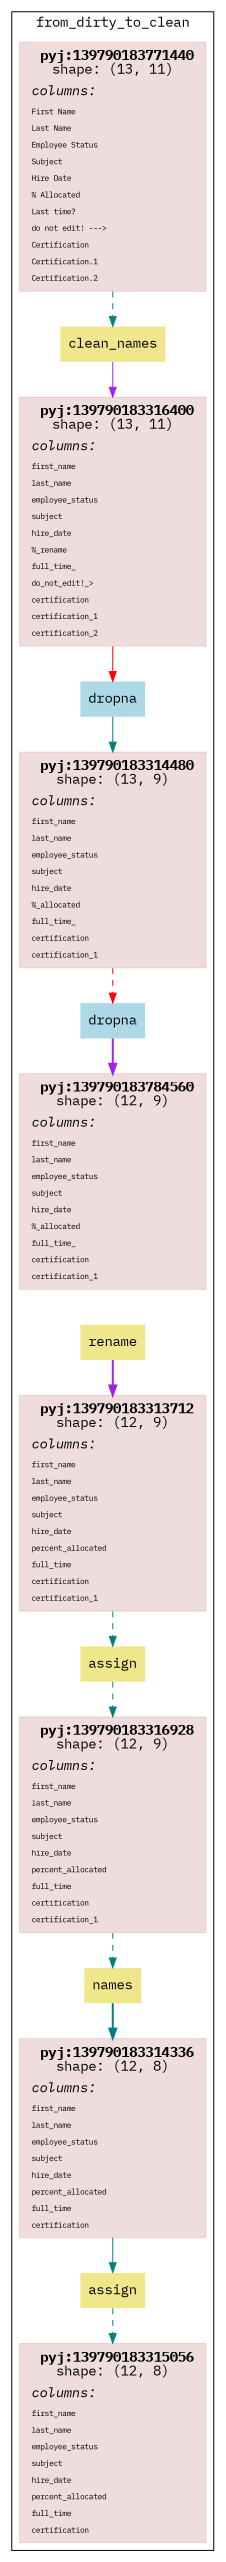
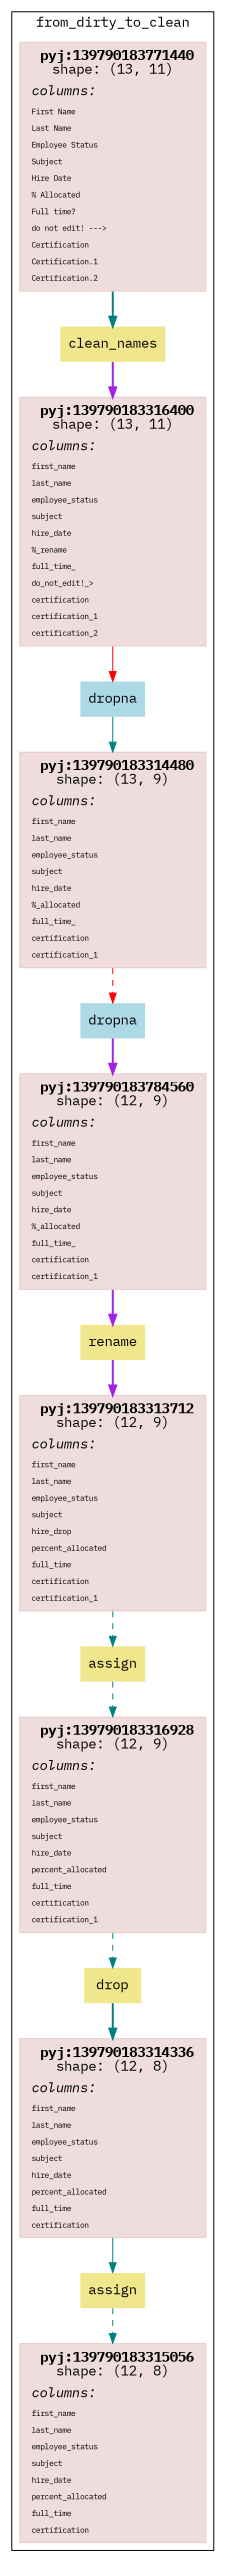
(54, 212) -> (54, 212)
(113, 304) -> (113, 304)
(113, 375) -> (113, 375)
none -> (113, 1302)
(51, 1532) -> (51, 1532)
(113, 1986) -> (113, 1986)
